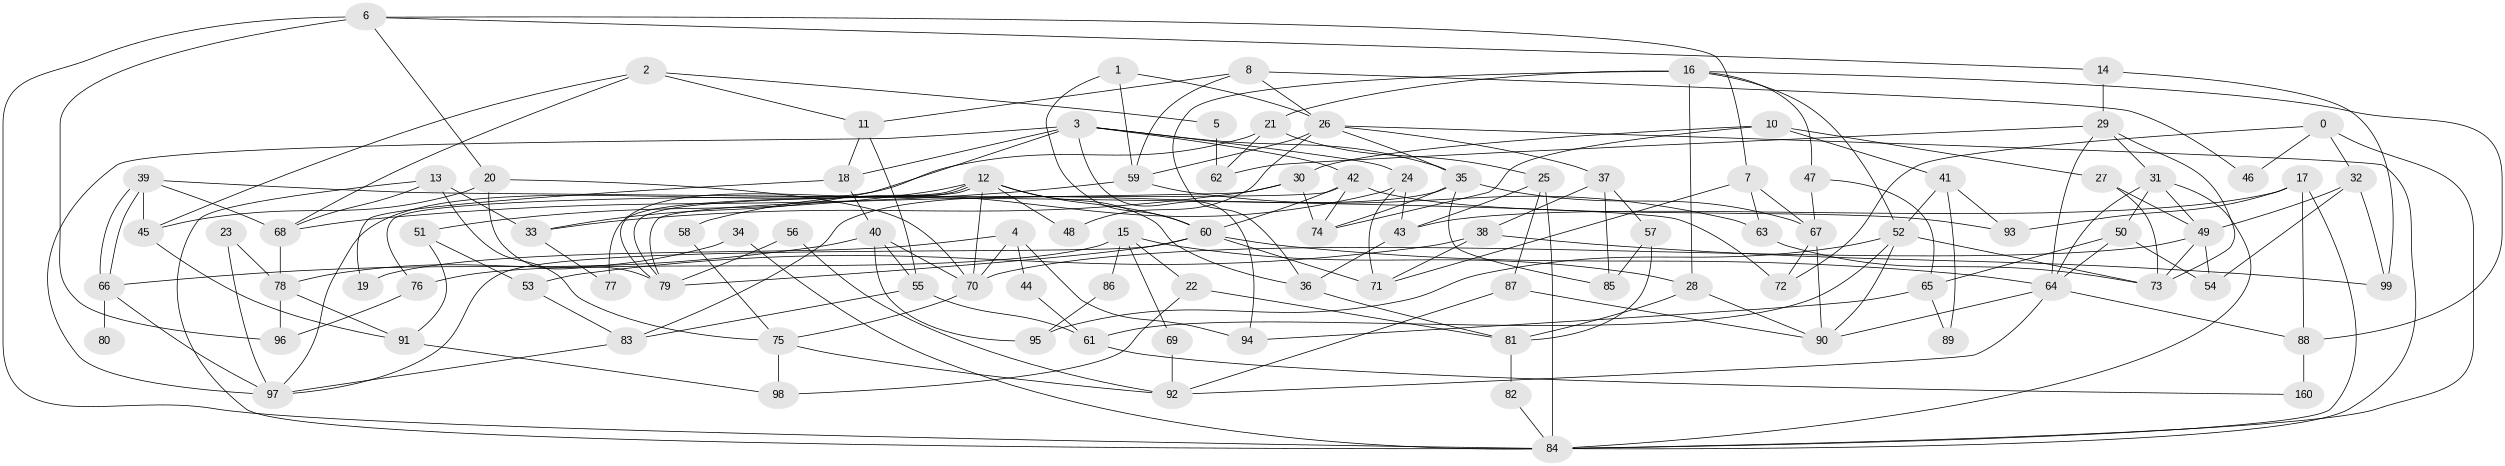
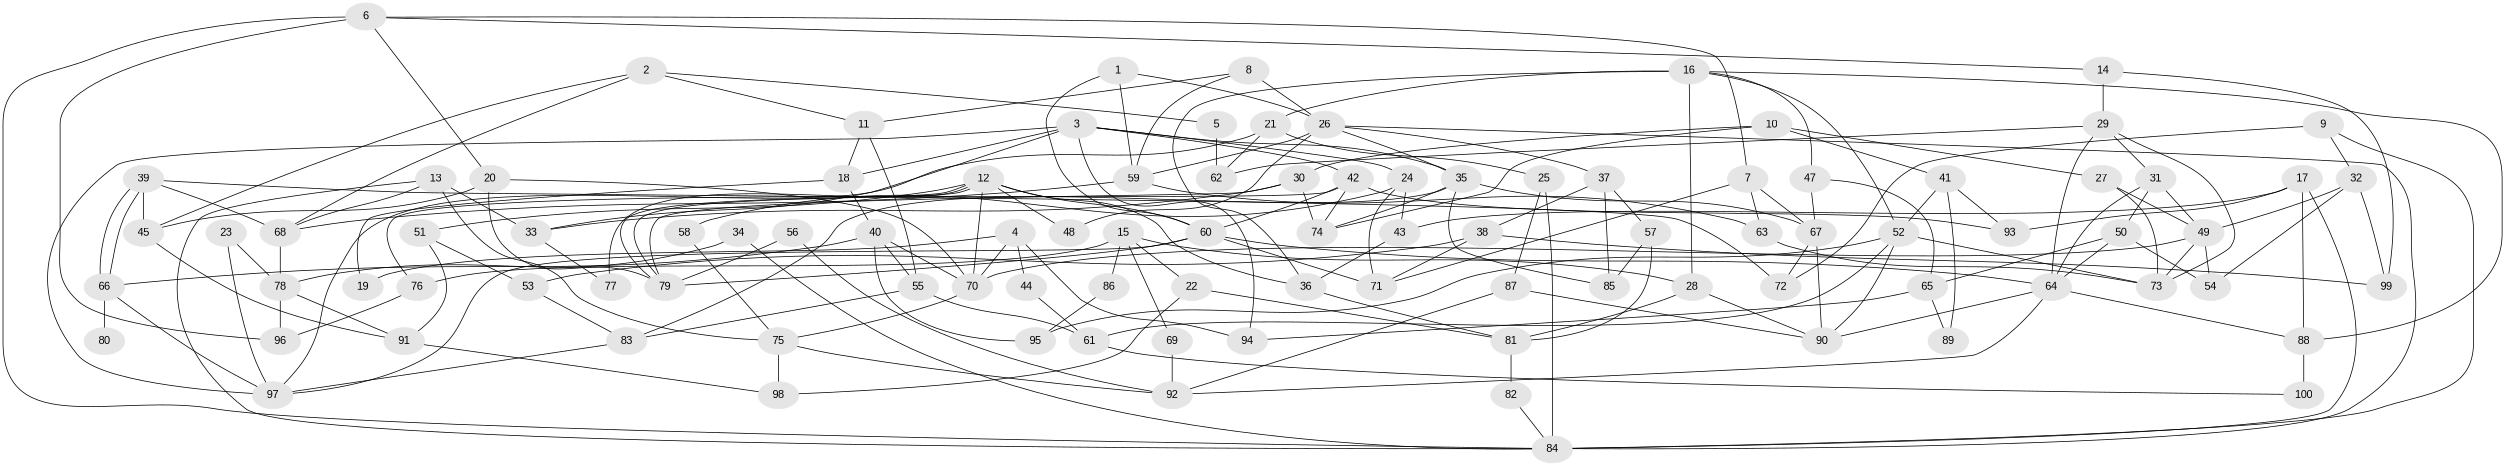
(2323, 125) -> (2323, 125)
(2248, 179) -> none
(1459, 212) -> none
(2304, 395) -> (2304, 395)
(1993, 398) -> none
